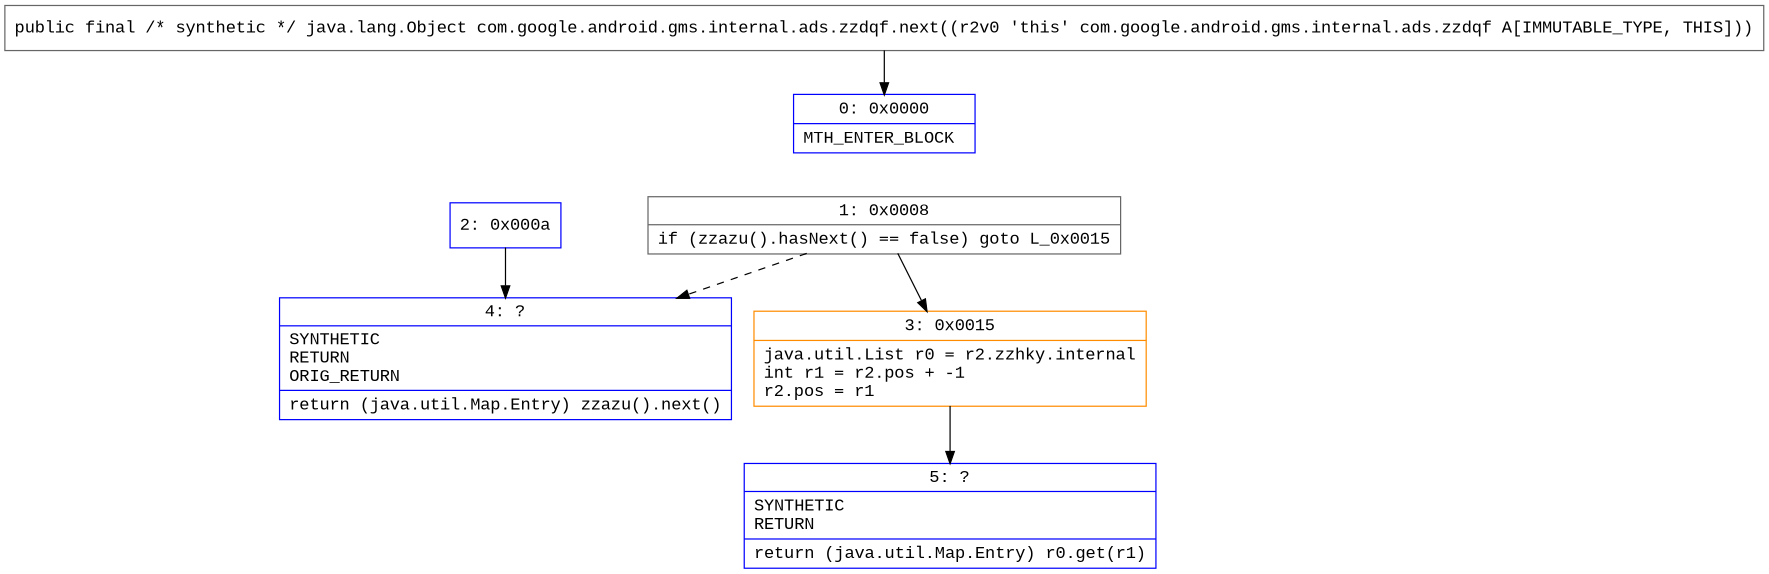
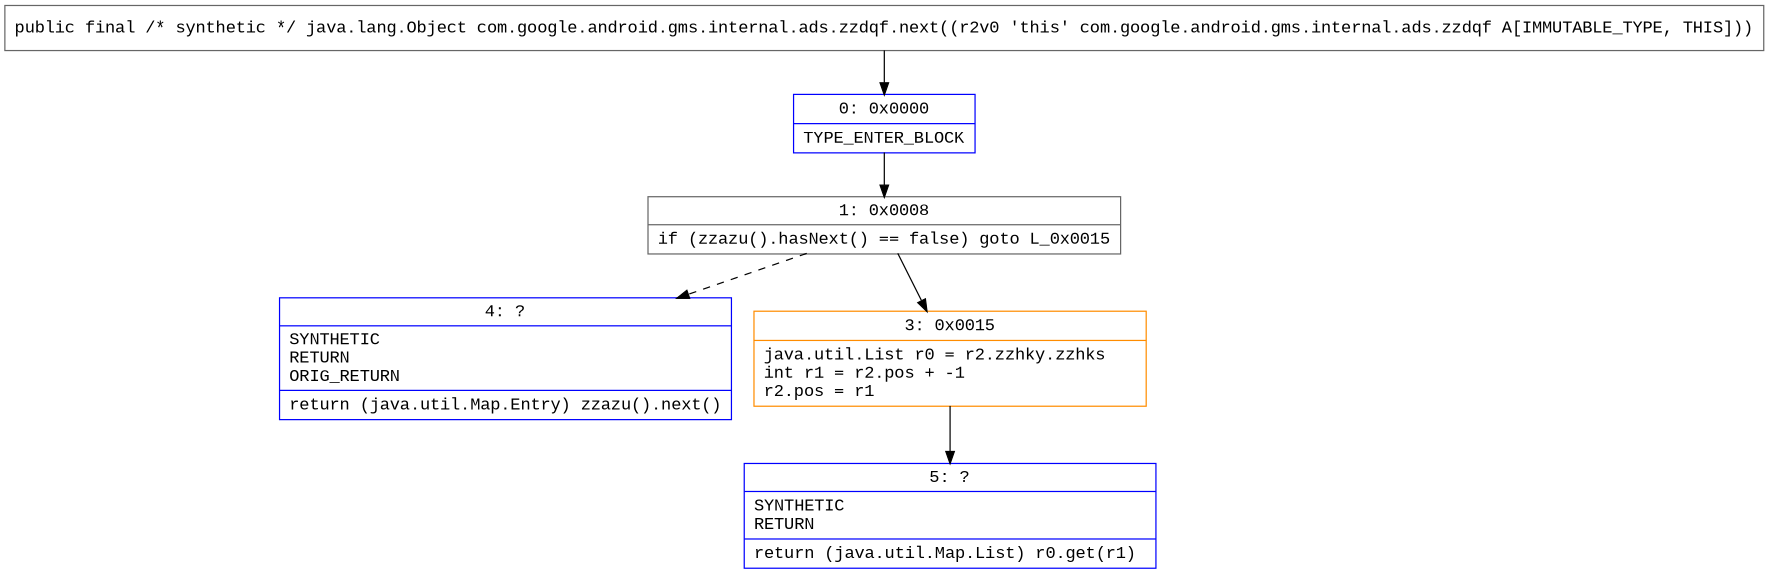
(879, 138) -> (884, 138)
none -> (884, 169)
(505, 225) -> none
(950, 354) -> (935, 354)
(950, 553) -> (945, 553)
